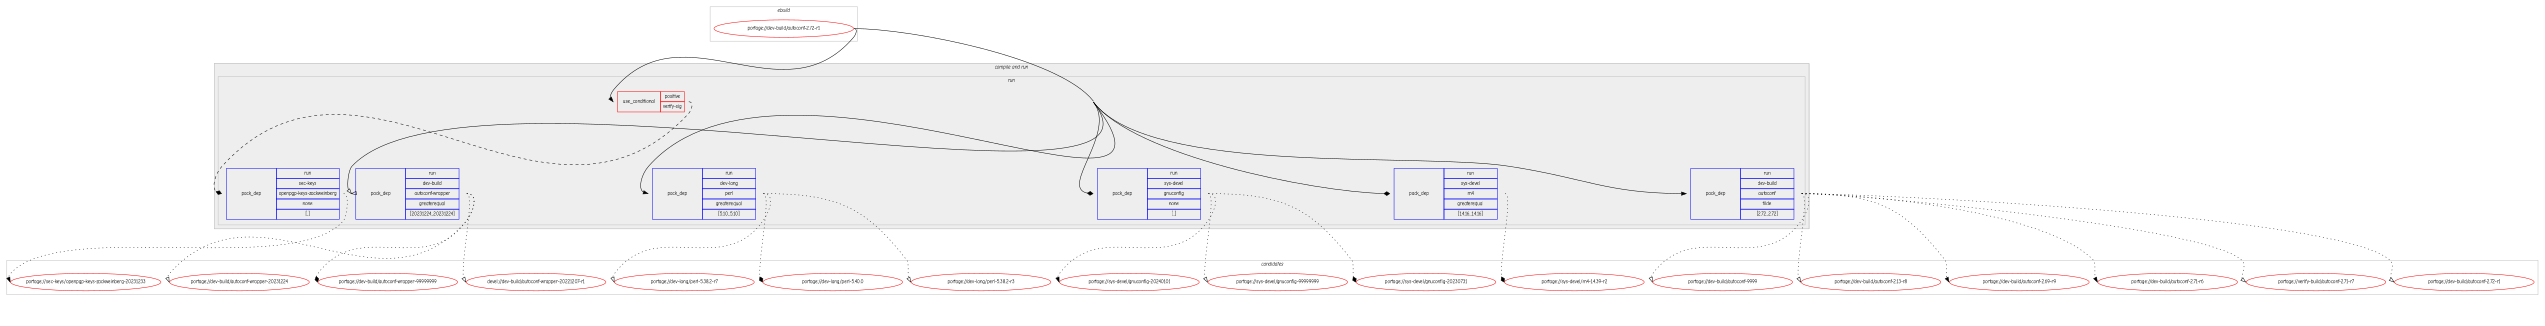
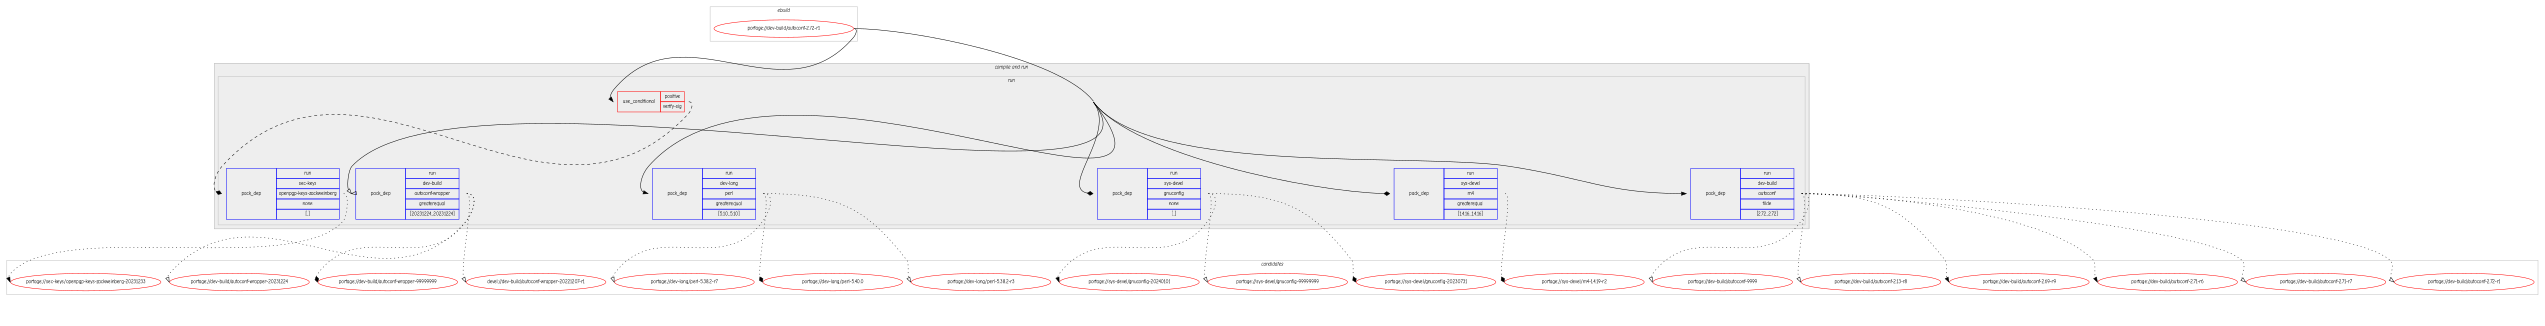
(1574, 282) -> (1574, 282)
(2316, 282) -> (2316, 282)
